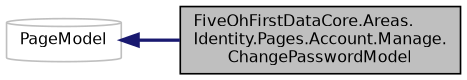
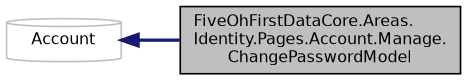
(64, 40) -> (64, 40)
